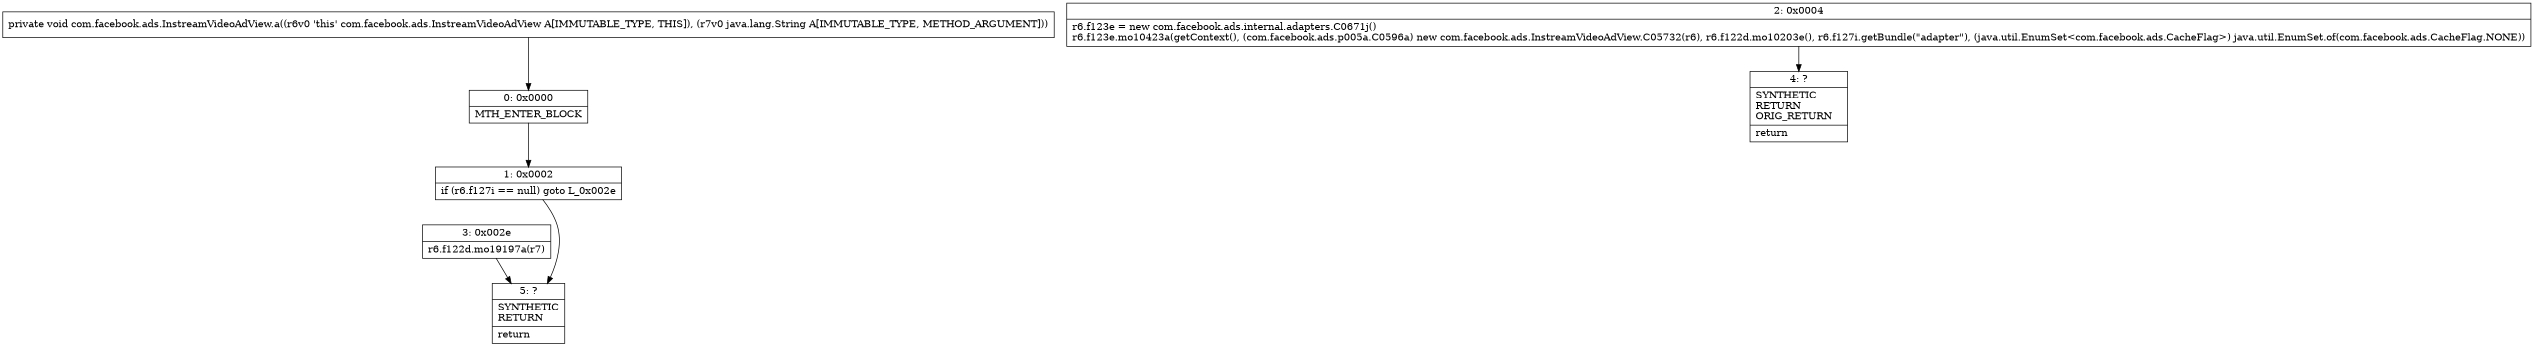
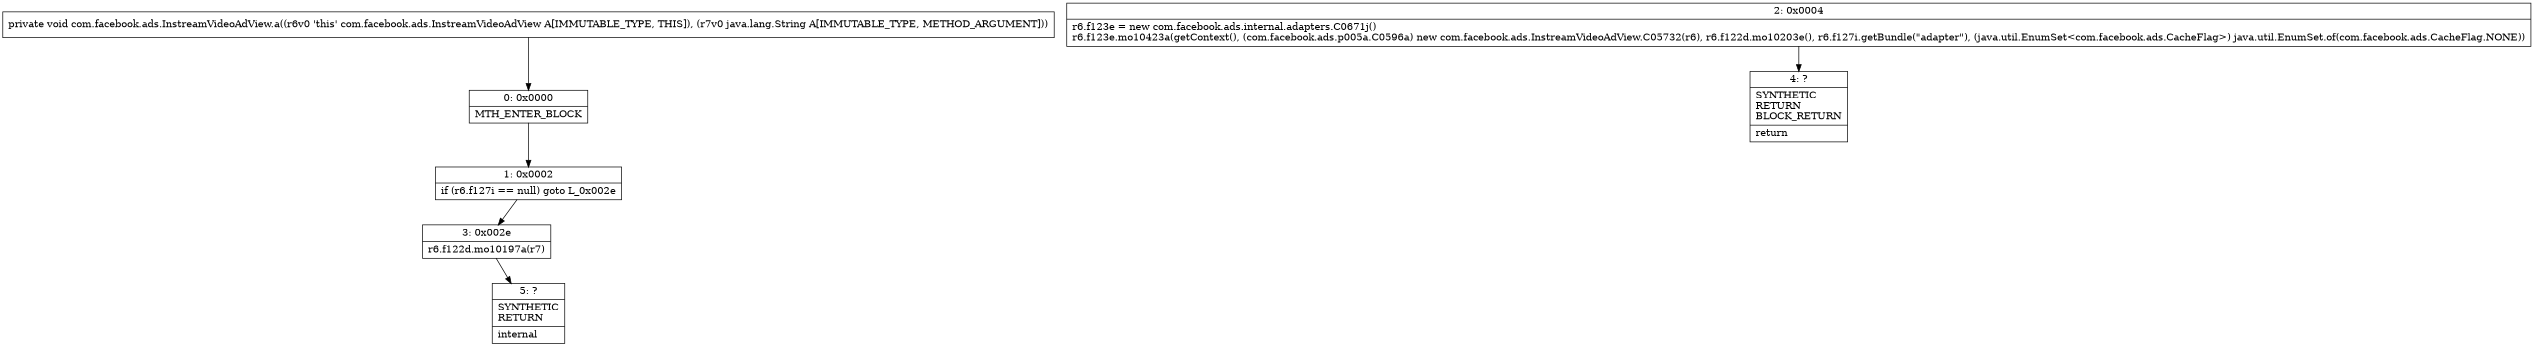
(1794, 116) -> (1799, 116)
(559, 237) -> (510, 210)
(487, 250) -> (487, 250)
(514, 335) -> (518, 335)
